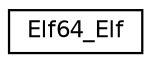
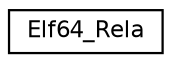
(76, 32) -> (86, 32)
